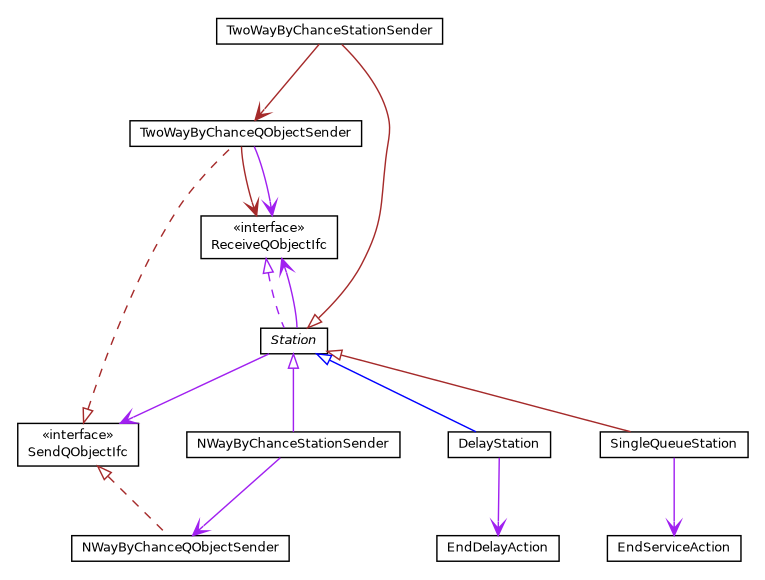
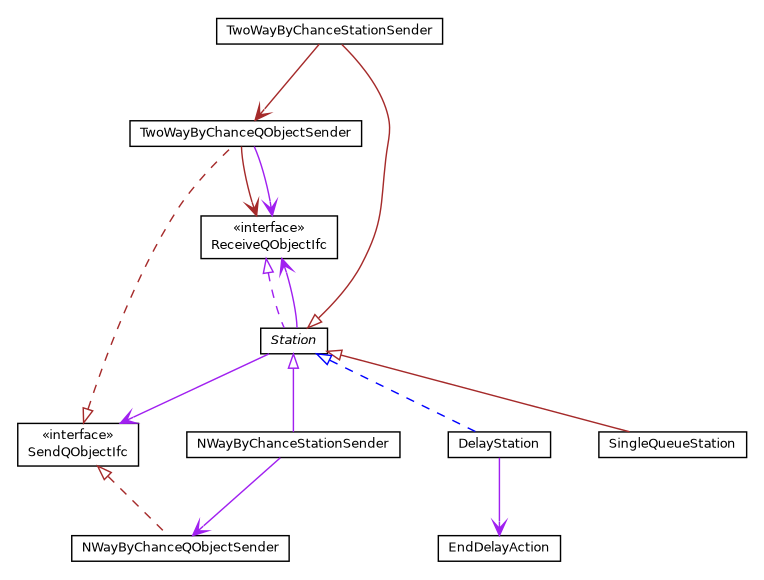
(403, 396) -> (403, 396)
(674, 548) -> none
